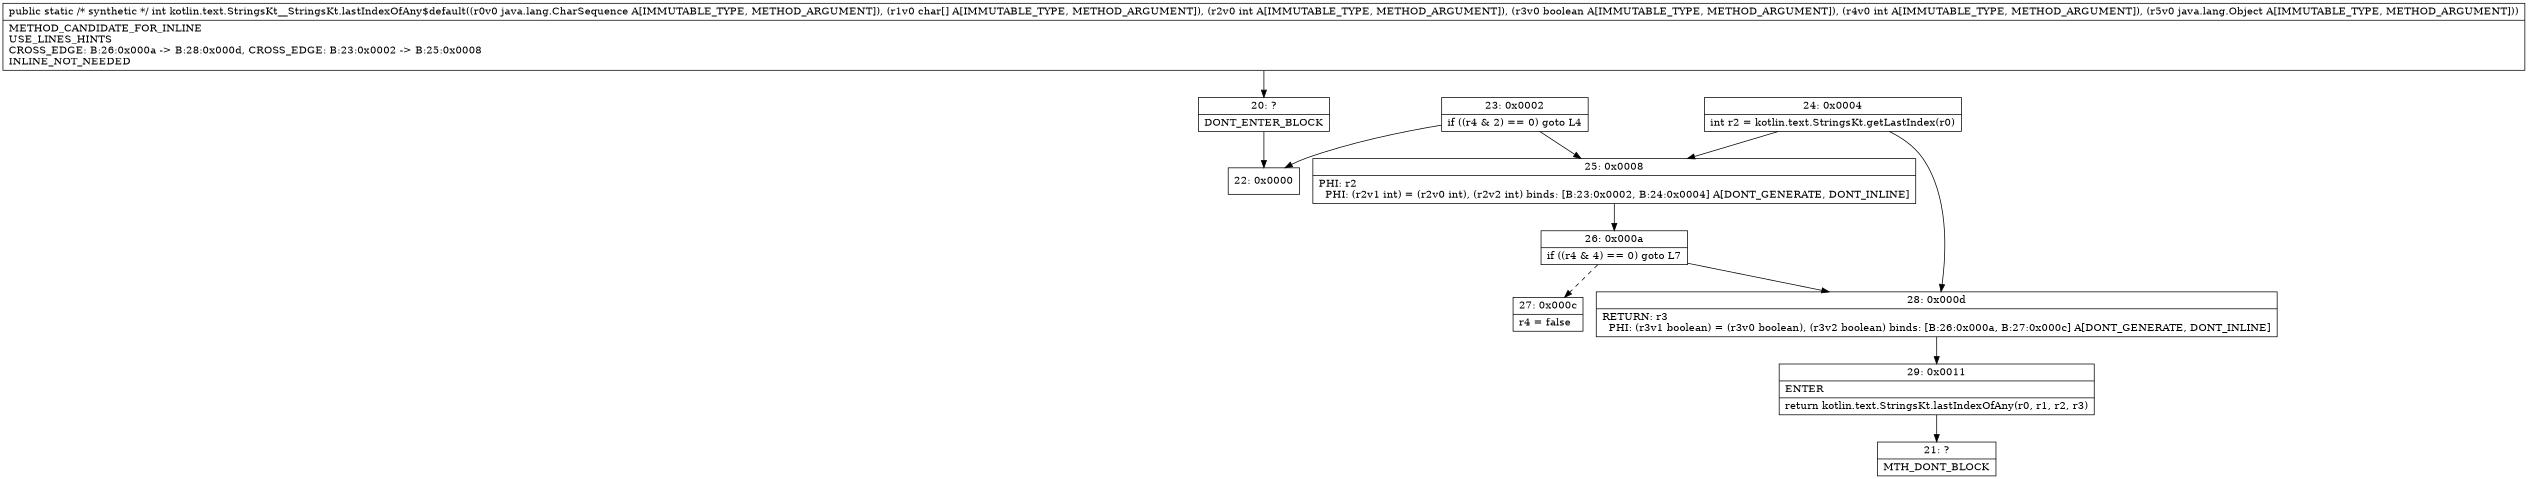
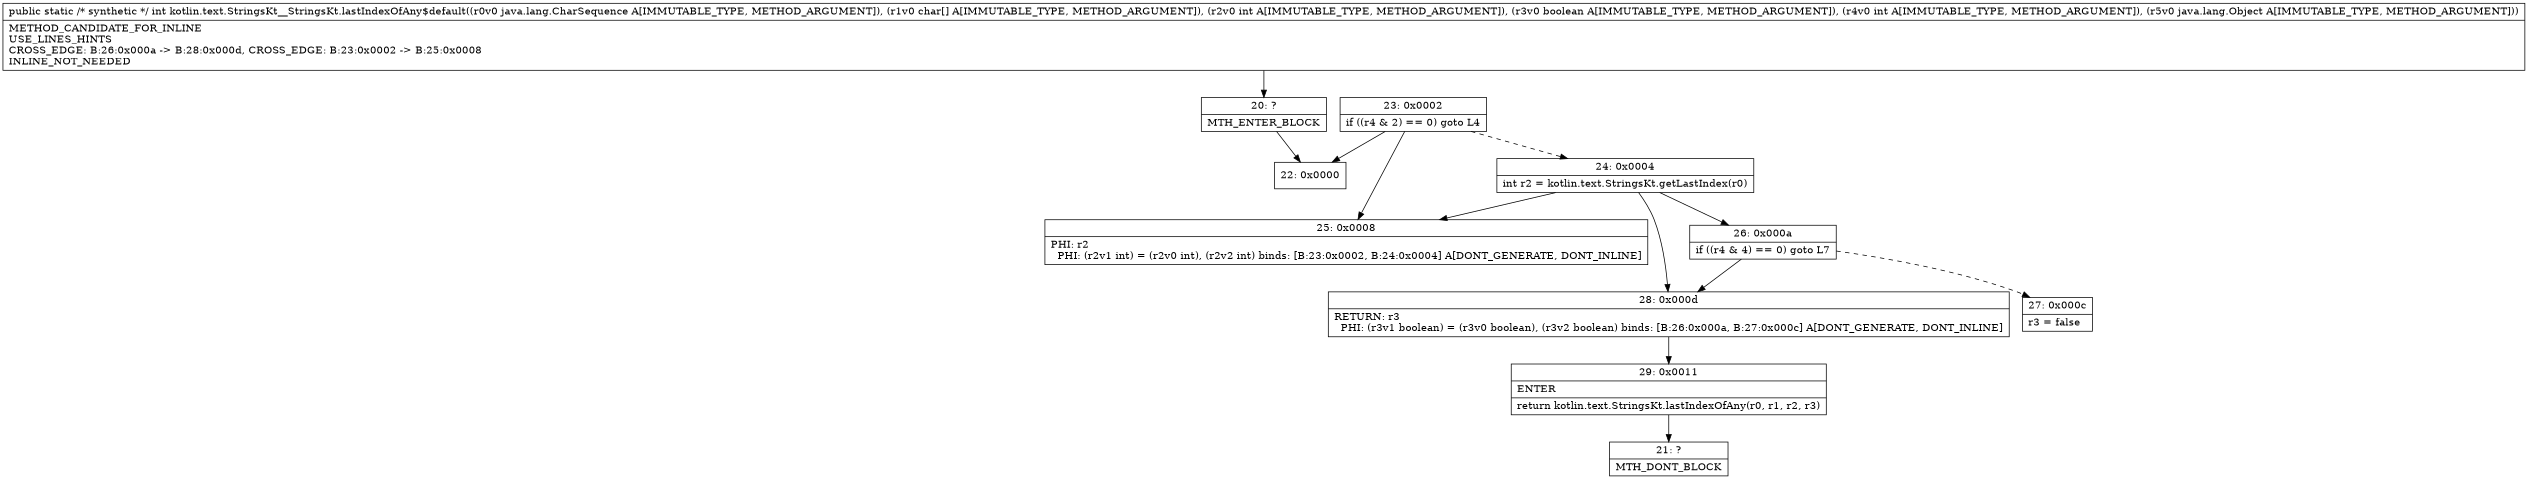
(1264, 123) -> (1264, 123)
none -> (1516, 144)
(1614, 214) -> (1691, 207)
(1545, 322) -> (2054, 322)
